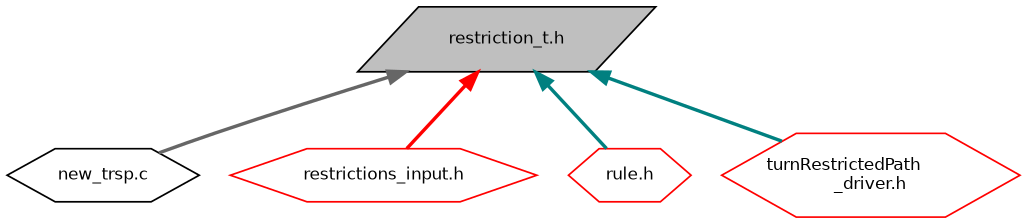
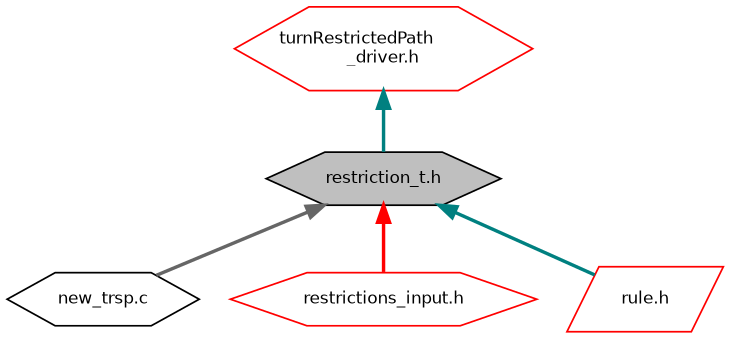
(507, 39) -> (384, 179)
(695, 110) -> (384, 130)
(630, 175) -> (645, 299)
